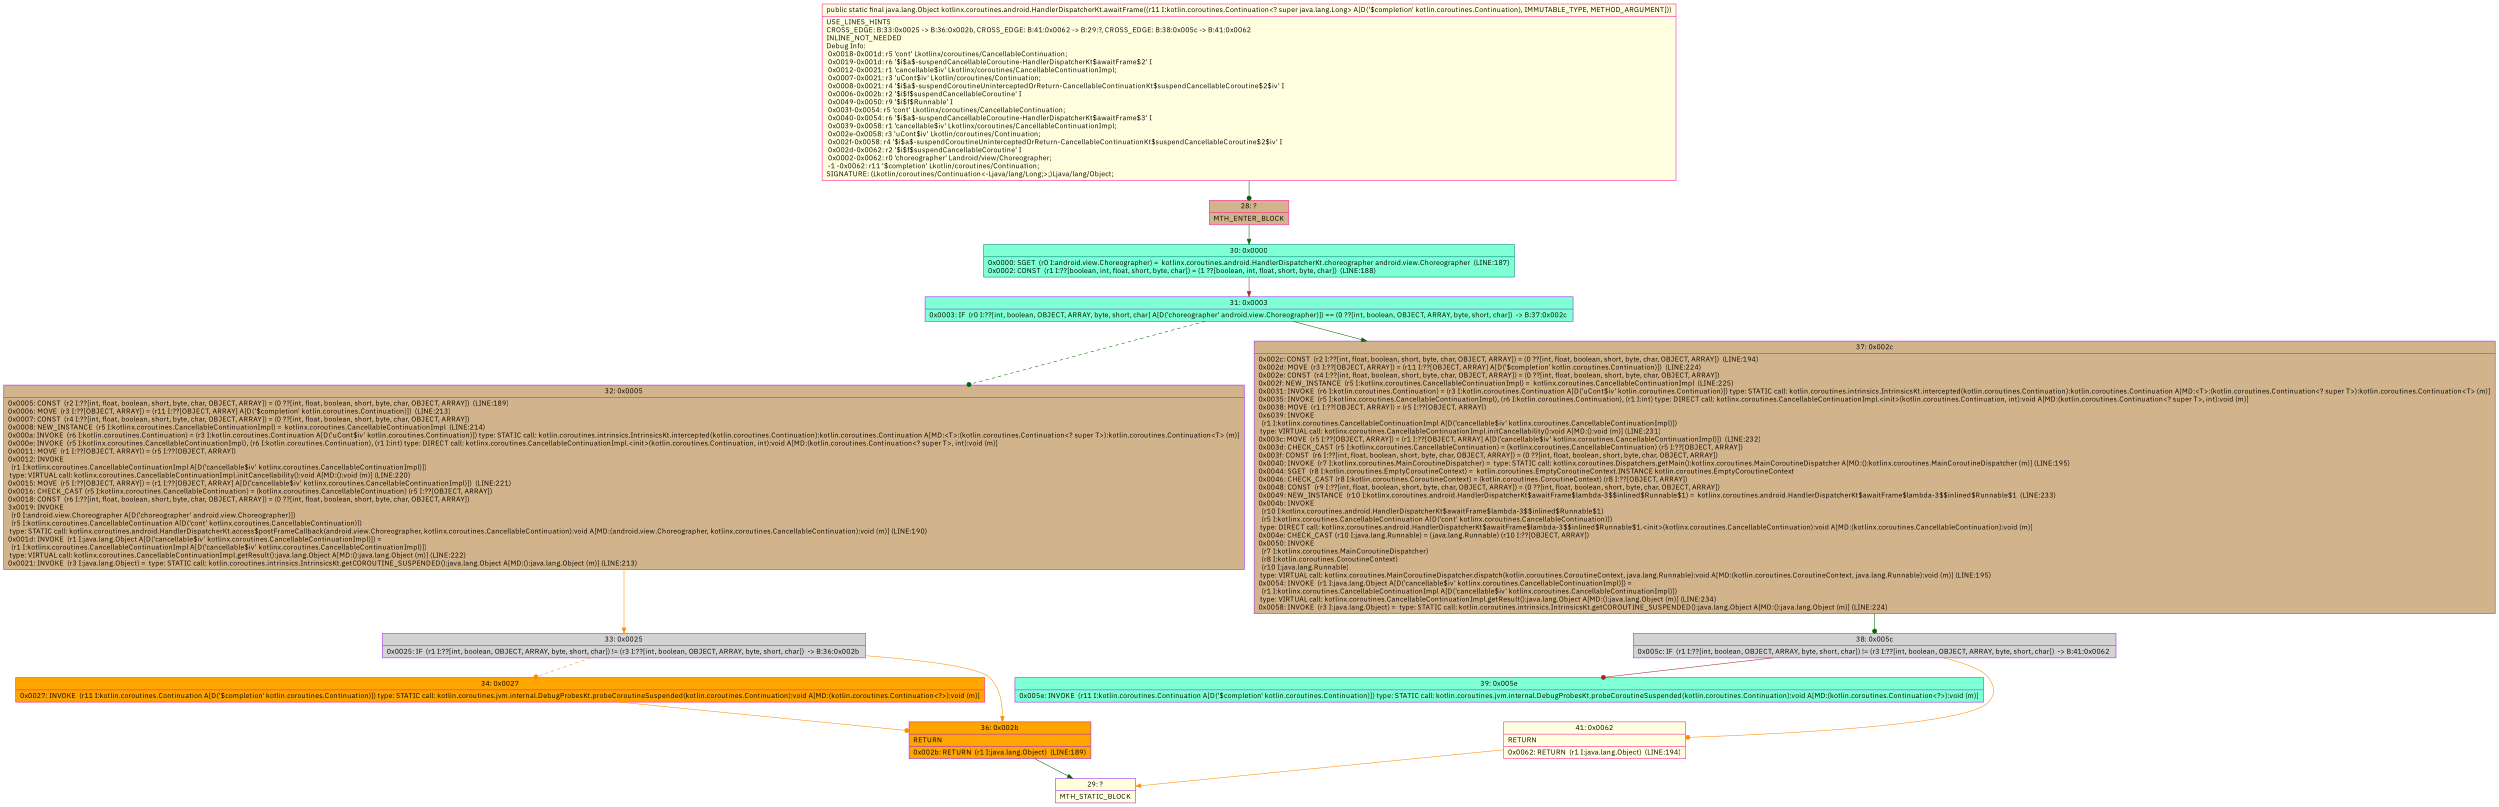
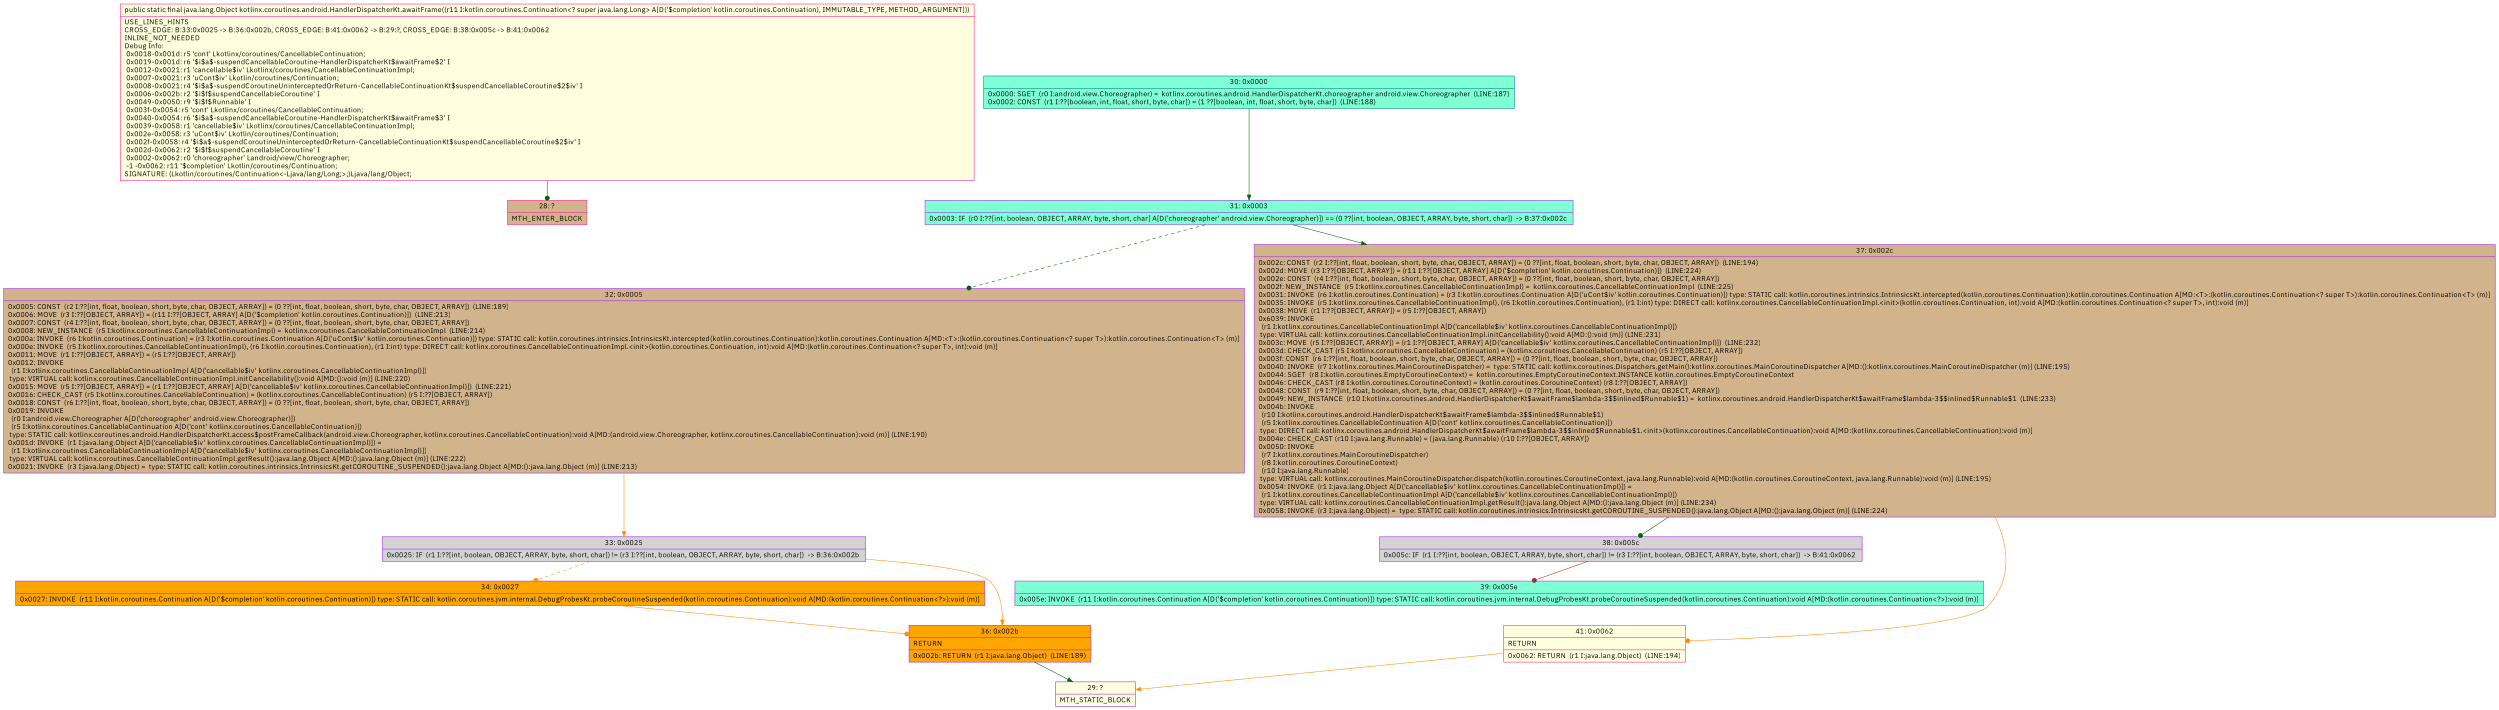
(1249, 232) -> none
(1249, 284) -> (1249, 152)
(38, 507) -> (38, 411)
(500, 690) -> (500, 593)
(1879, 726) -> (1888, 628)
